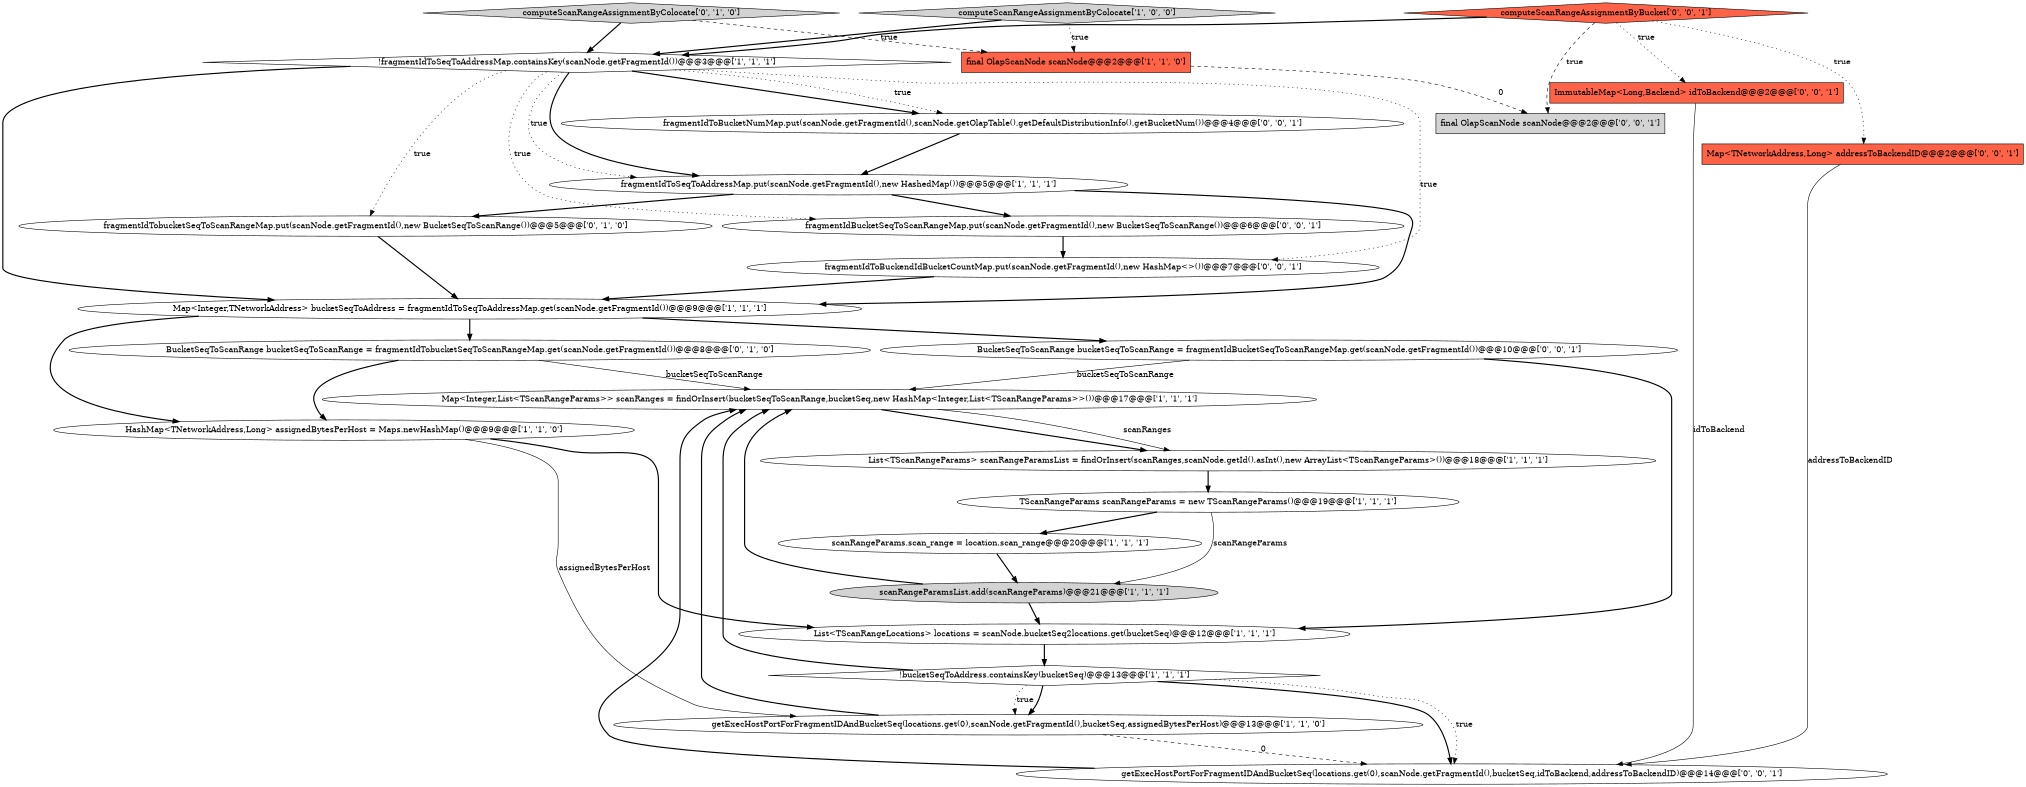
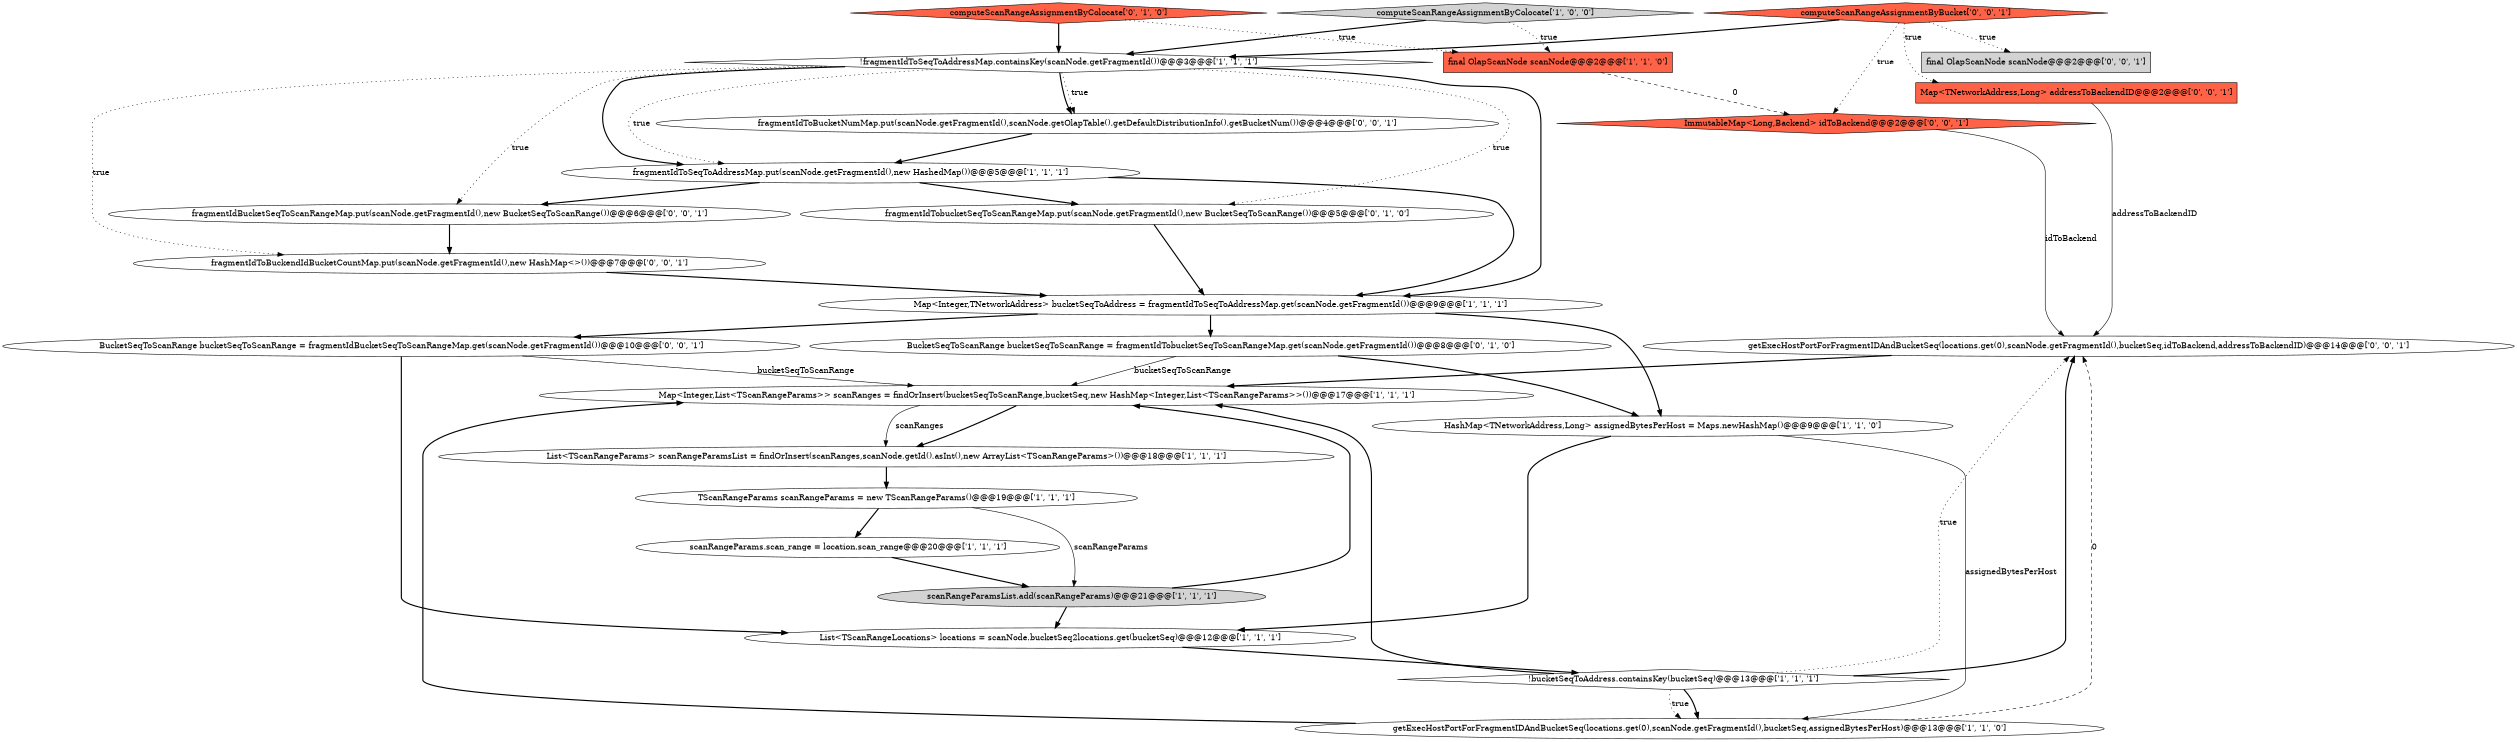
(631, 13) -> (1059, 13)
(815, 34) -> (1272, 34)
(1561, 60) -> (1967, 36)
(1359, 75) -> (1692, 93)
(1697, 93) -> (1826, 124)
